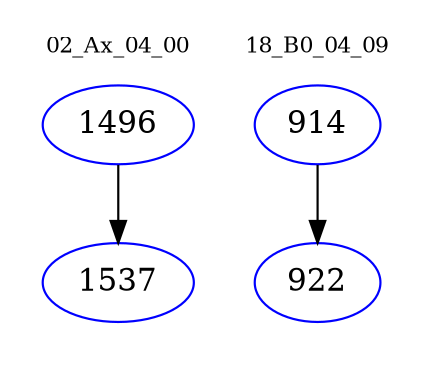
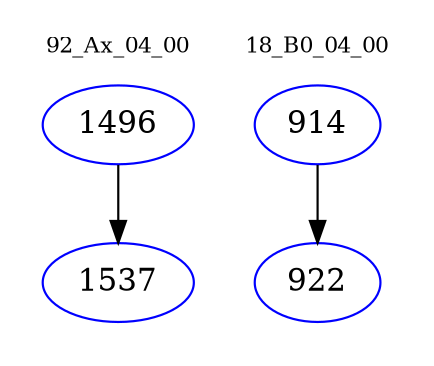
(118, 47) -> (118, 47)
(318, 47) -> (318, 47)
